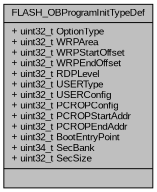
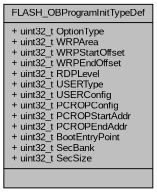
(53, 148) -> (53, 148)
